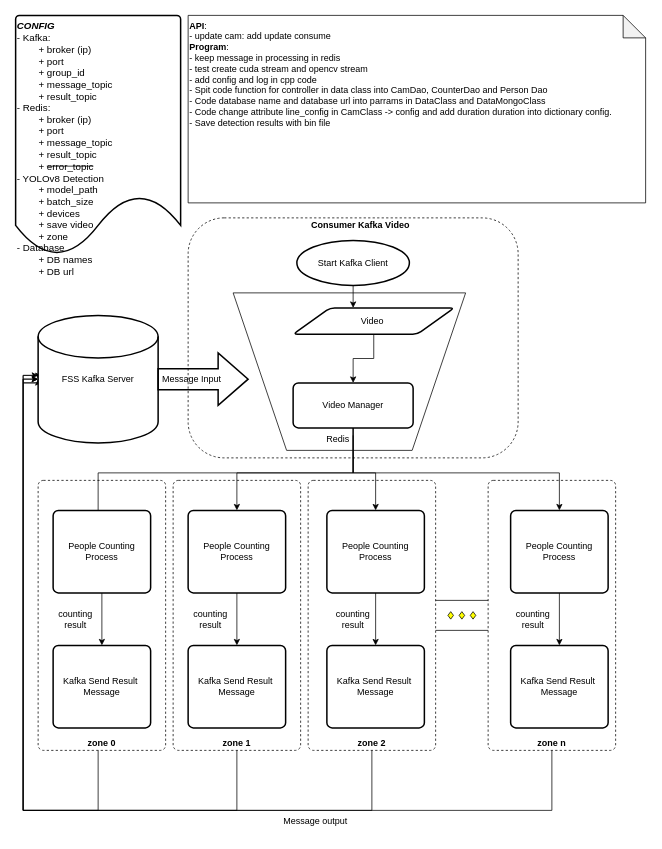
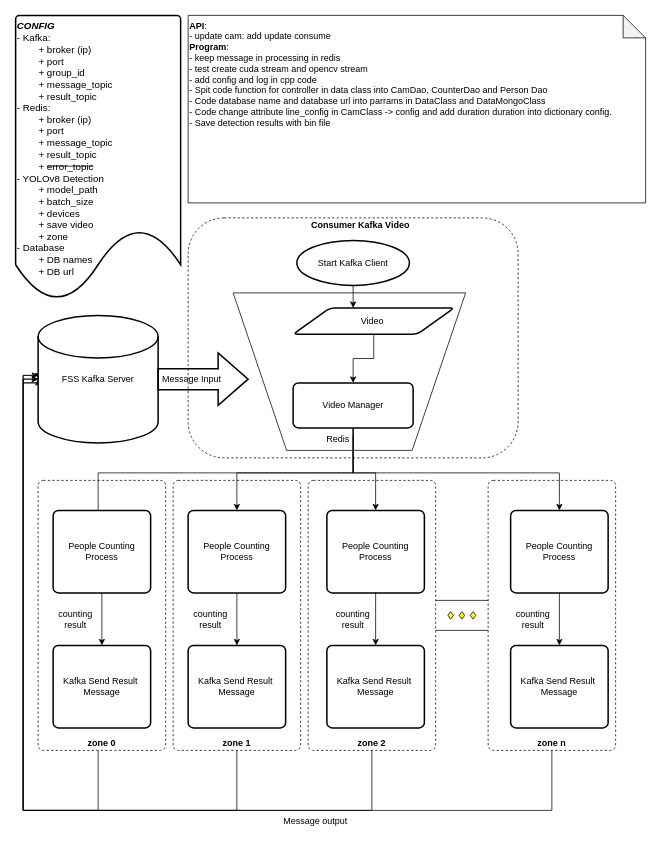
(98, 135) -> (98, 158)
